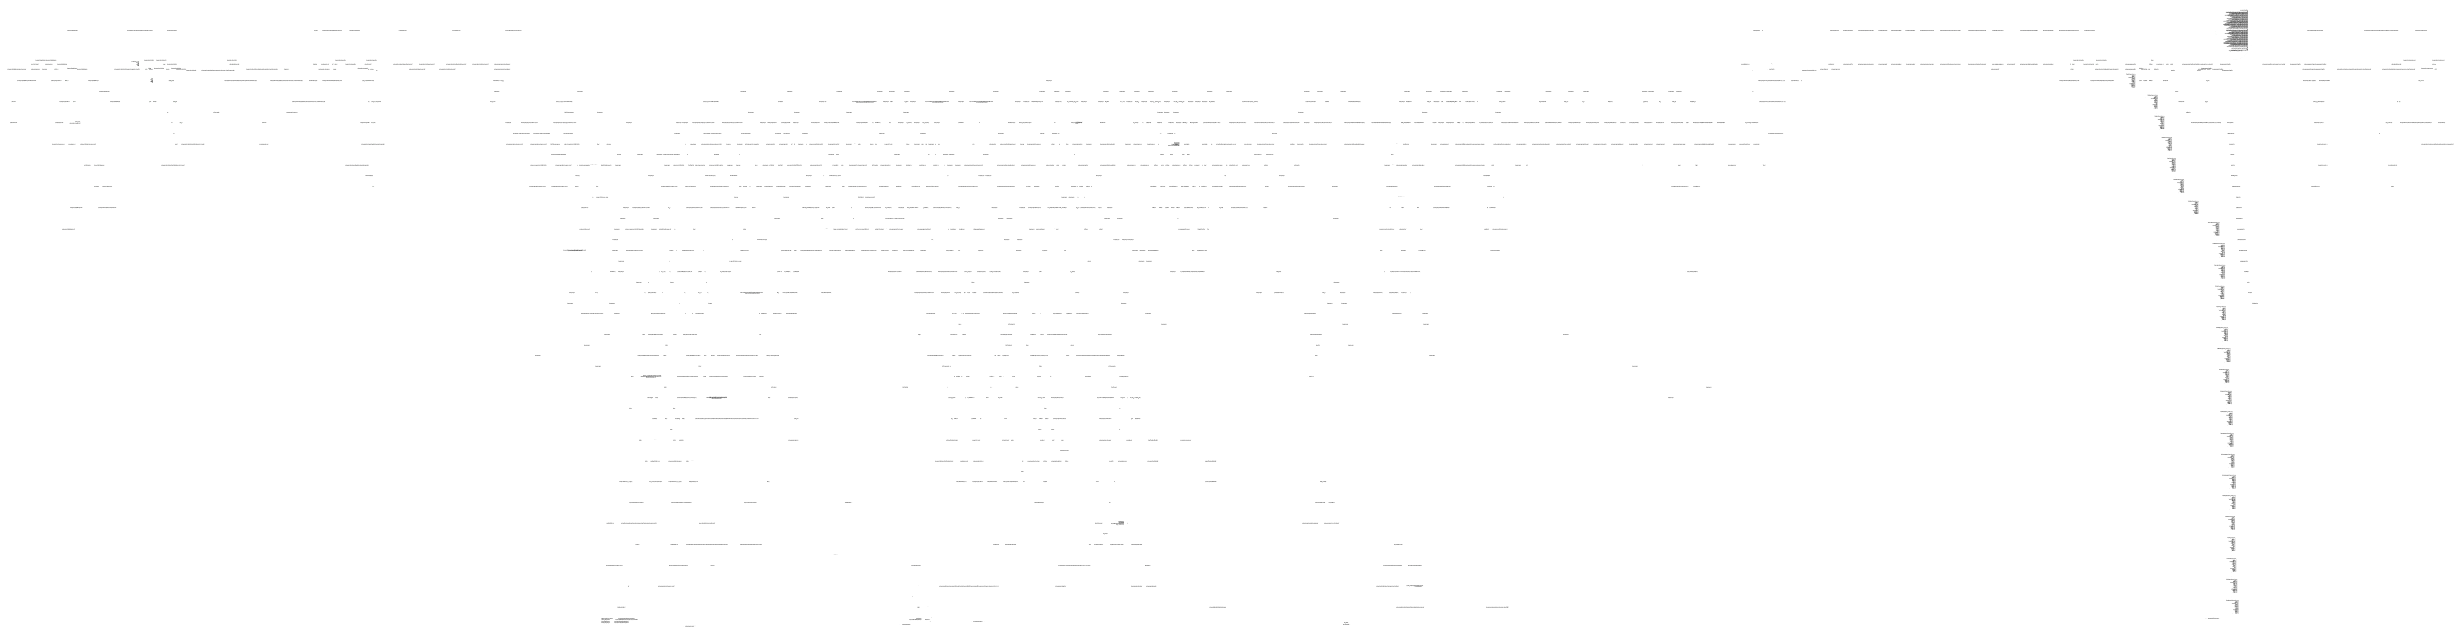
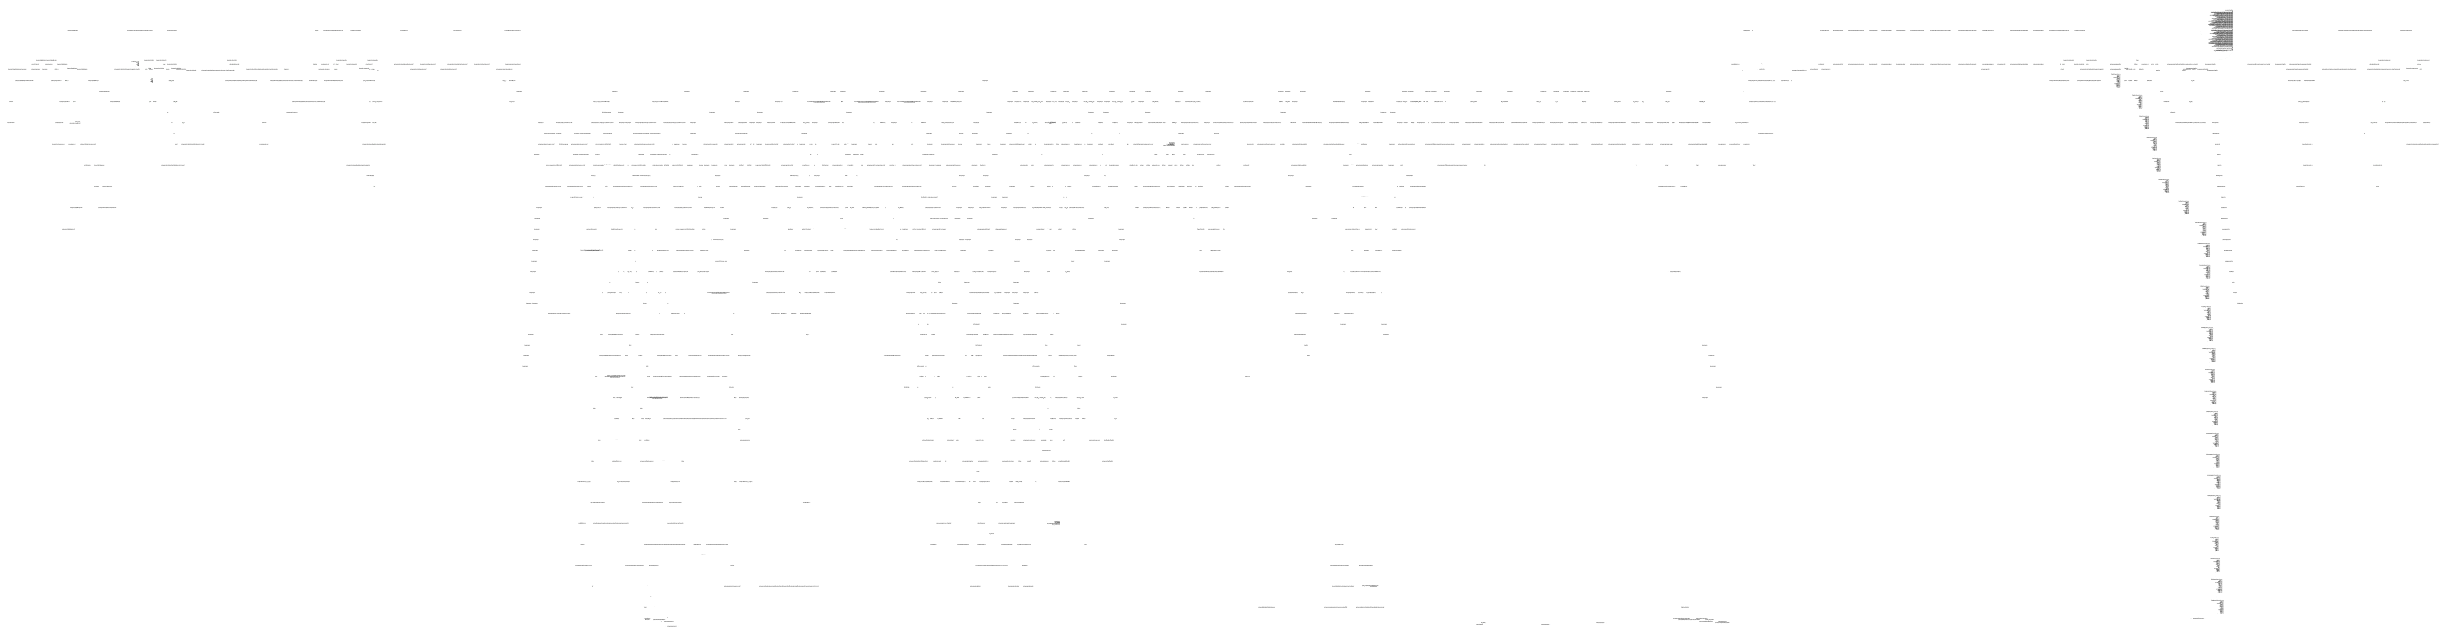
(1000, 132) -> (1288, 85)
(1039, 503) -> (979, 503)
